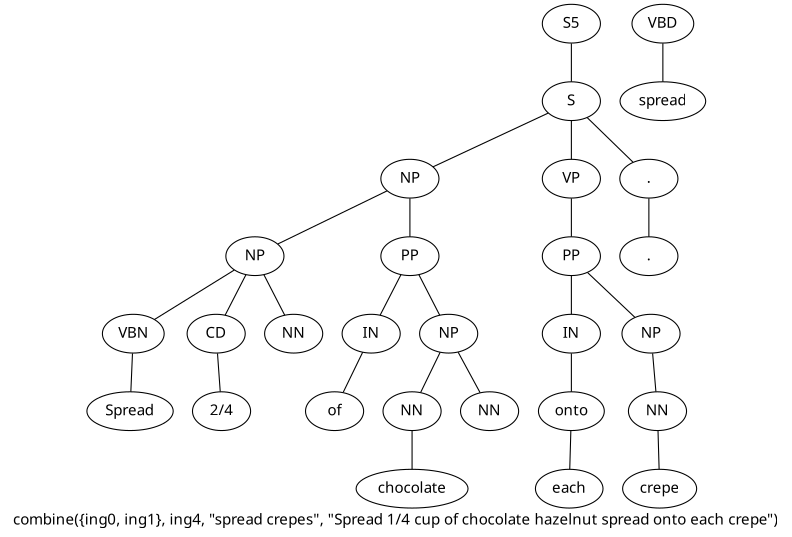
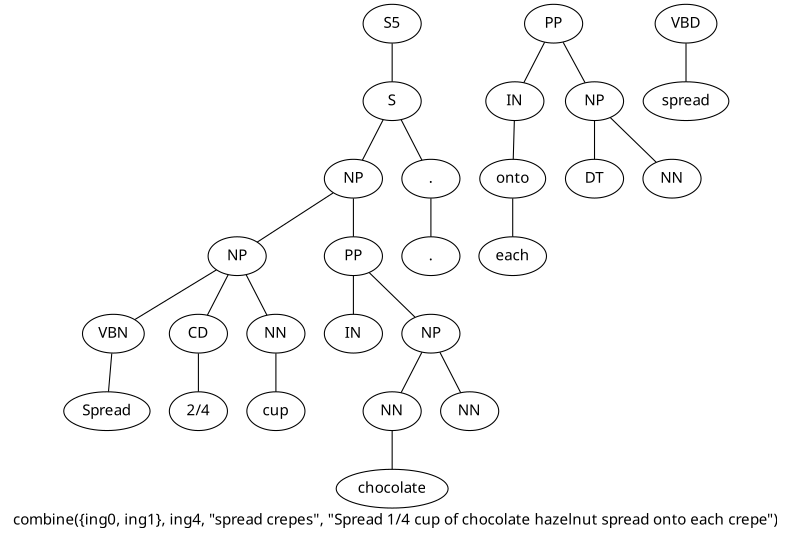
(571, 179) -> none
none -> (595, 179)
none -> (276, 411)
(335, 411) -> none
(660, 489) -> none
